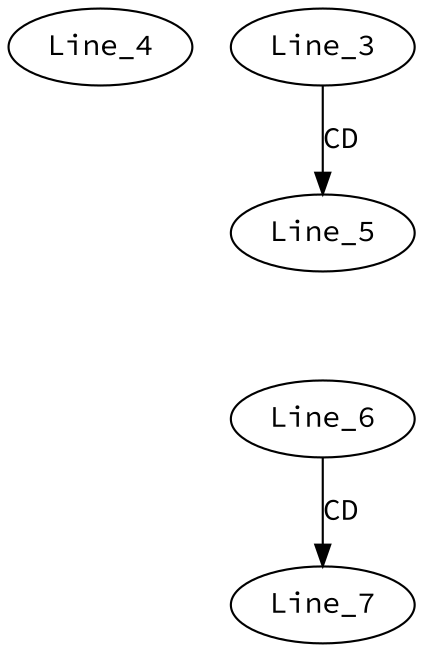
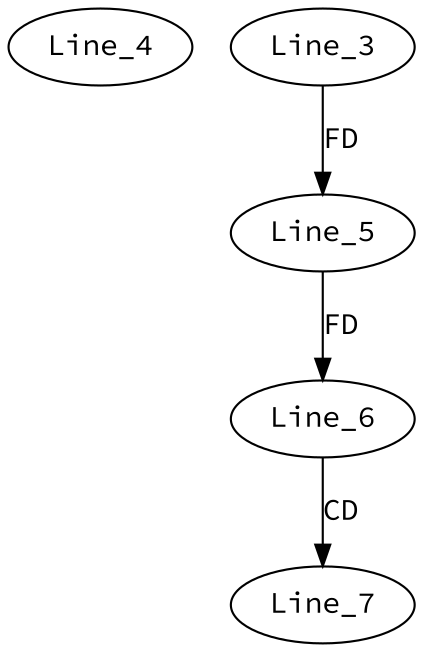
(341, 140) -> (341, 140)
none -> (323, 315)
